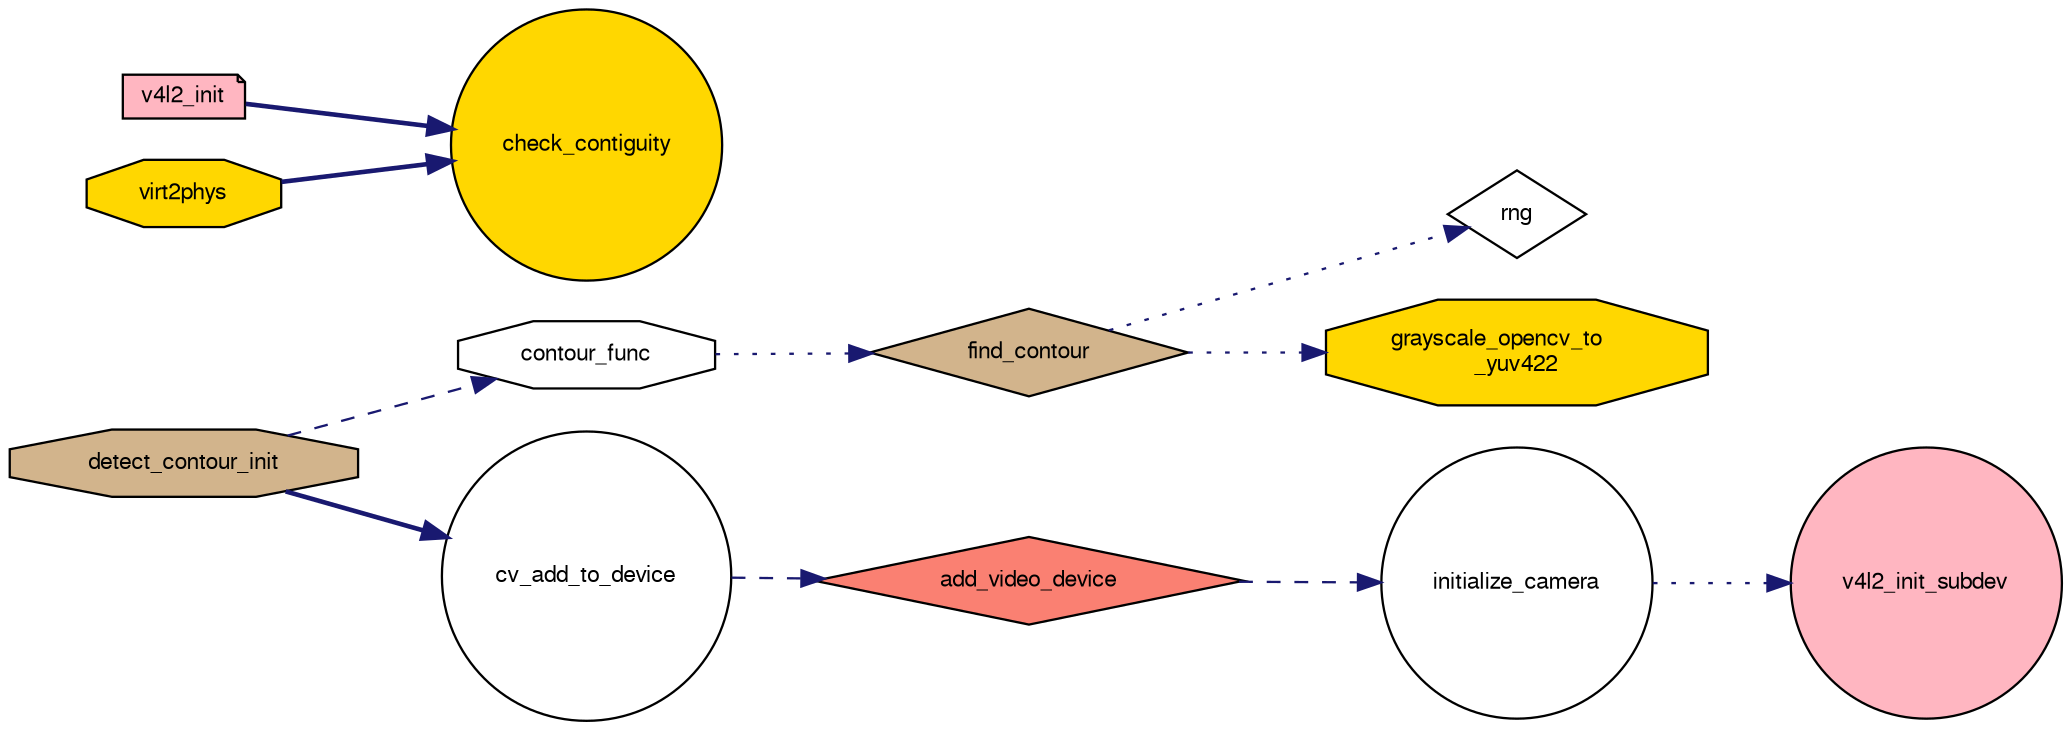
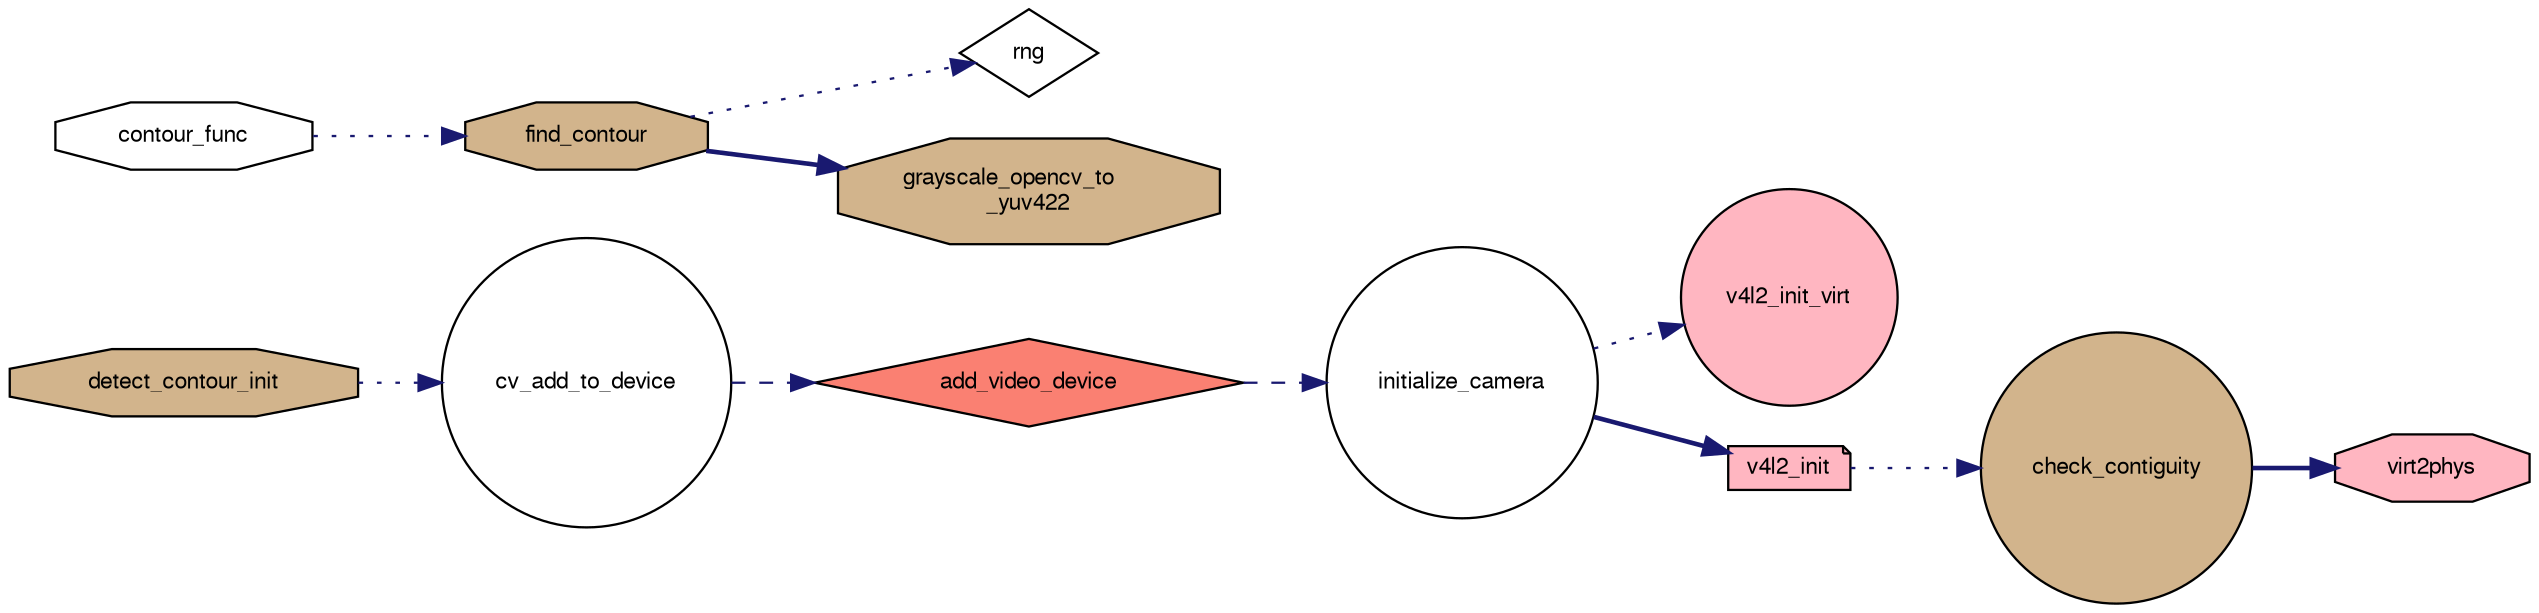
(337, 115) -> (1904, 468)
(587, 145) -> (2116, 468)
(355, 173) -> (2282, 468)
(184, 193) -> (2432, 468)
(1029, 353) -> (587, 136)
(1245, 353) -> (762, 158)
(1517, 353) -> (1029, 191)
(381, 410) -> none
none -> (1649, 432)
(355, 511) -> (388, 383)
(1926, 583) -> (1789, 297)
